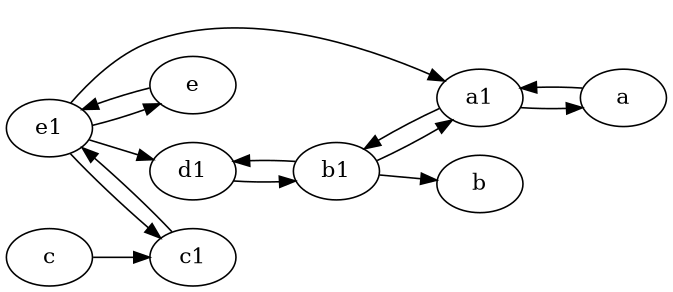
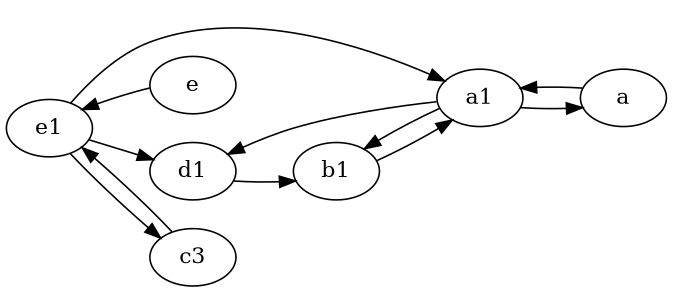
(119, 118) -> none
(273, 161) -> (338, 117)
(480, 184) -> none
(49, 257) -> none
(193, 257) -> (193, 257)
